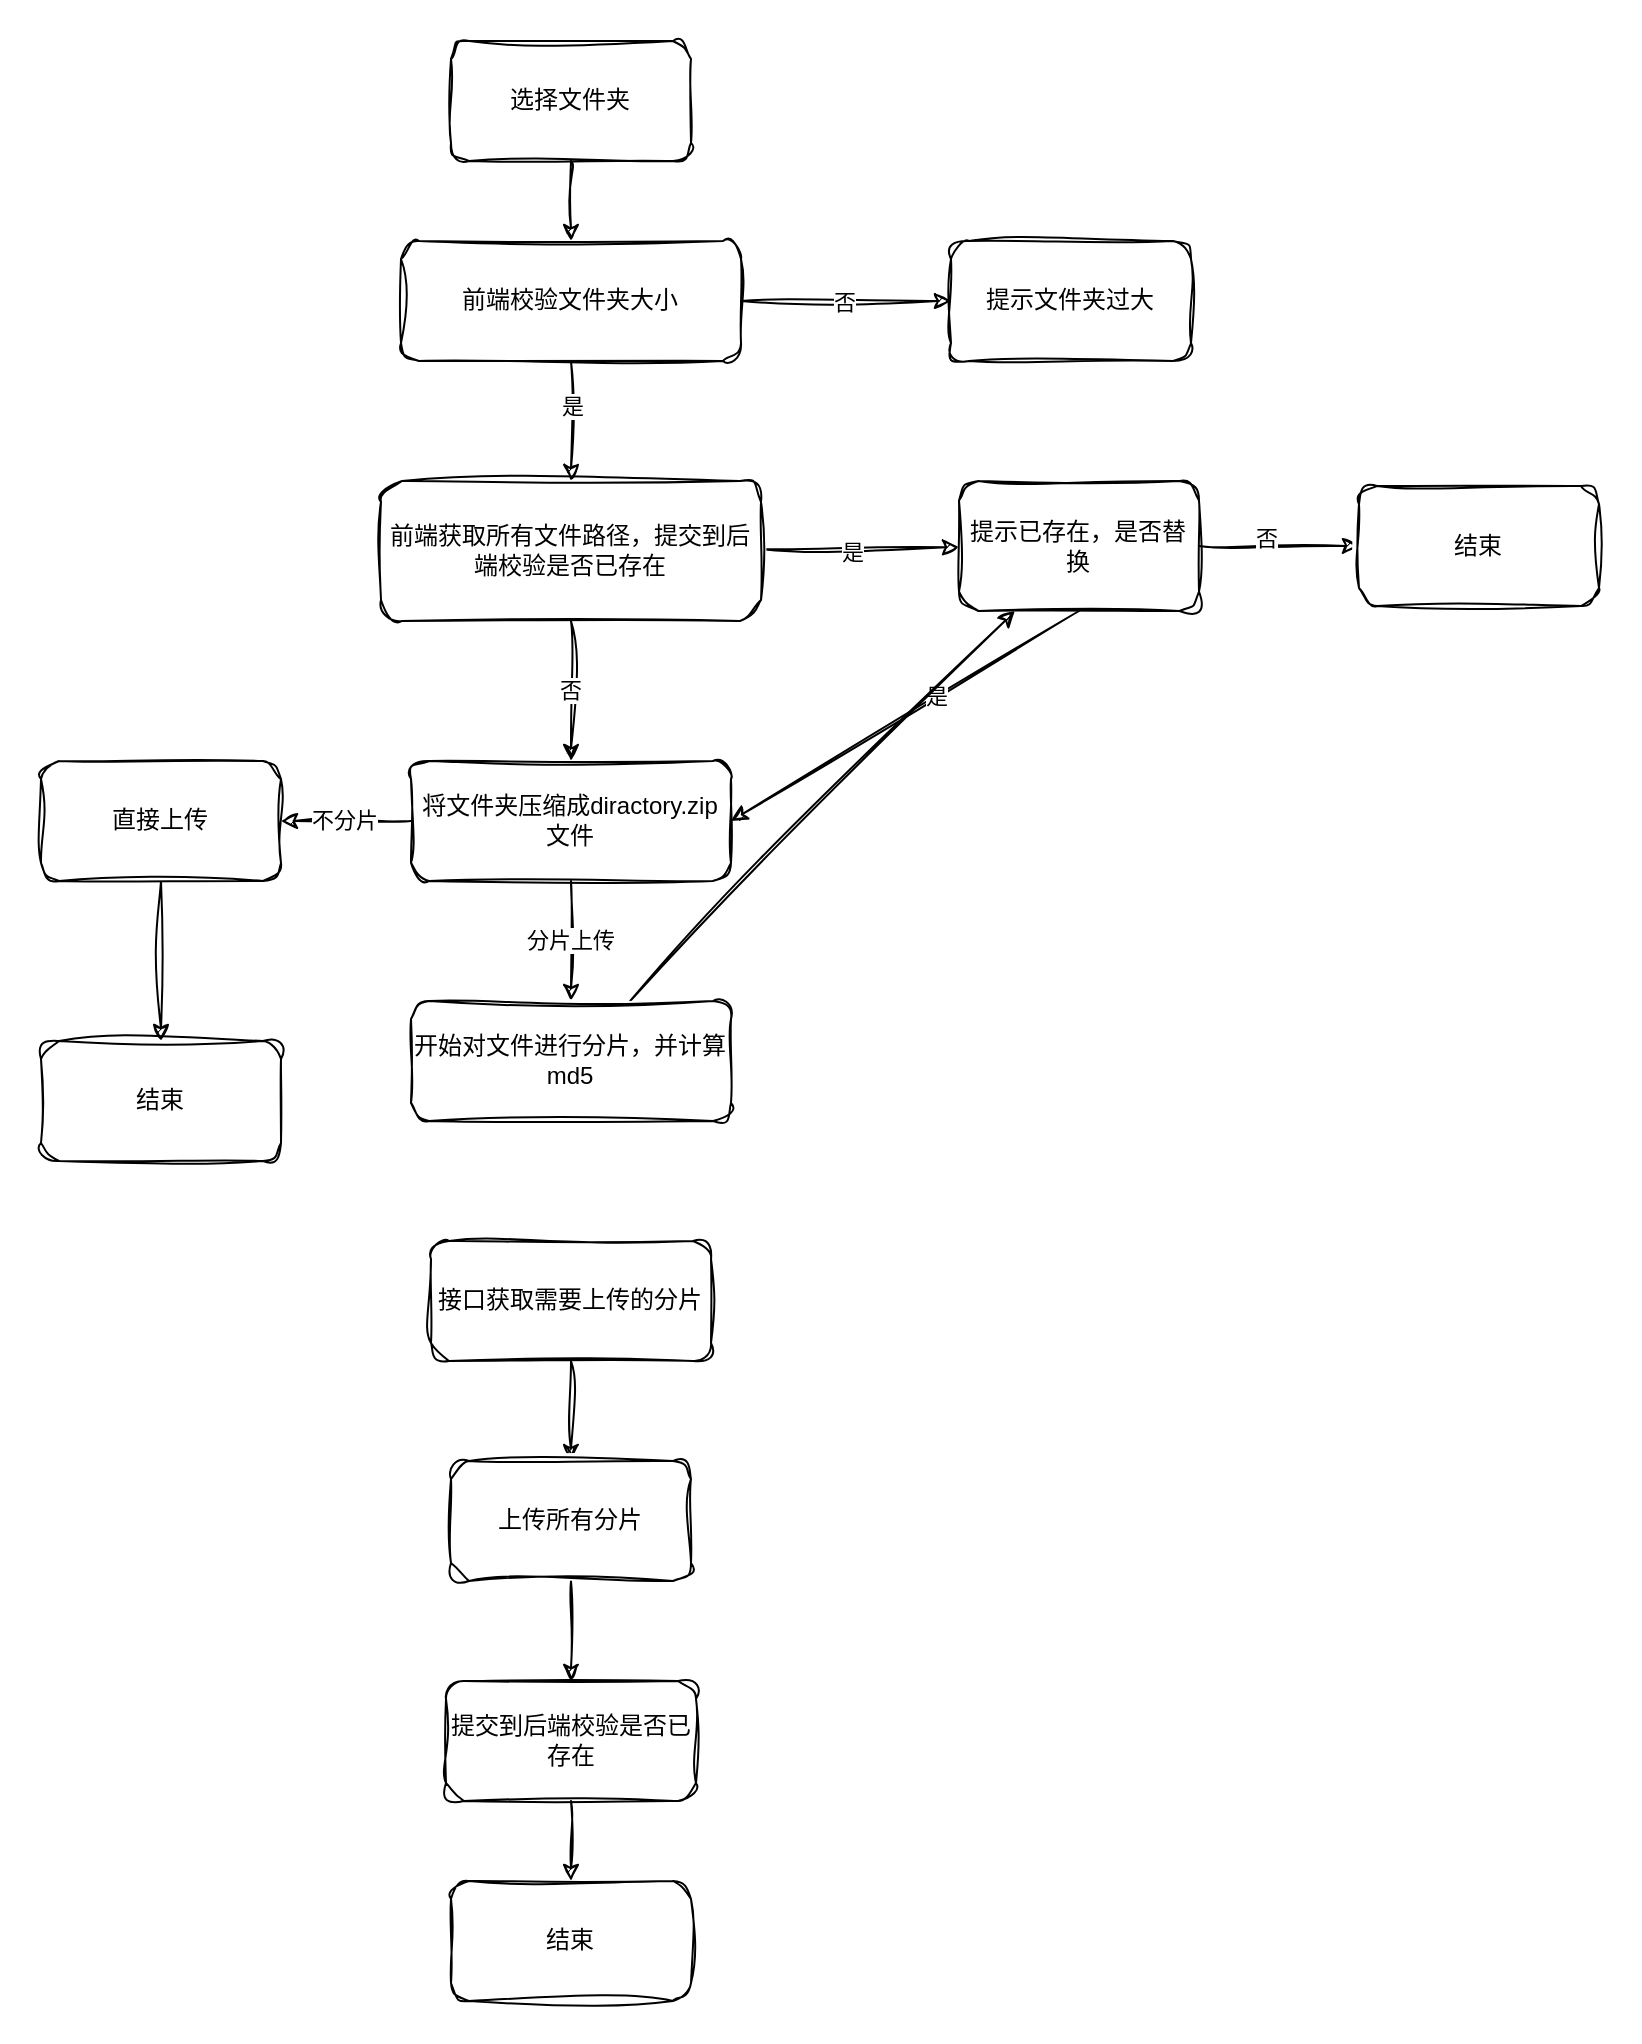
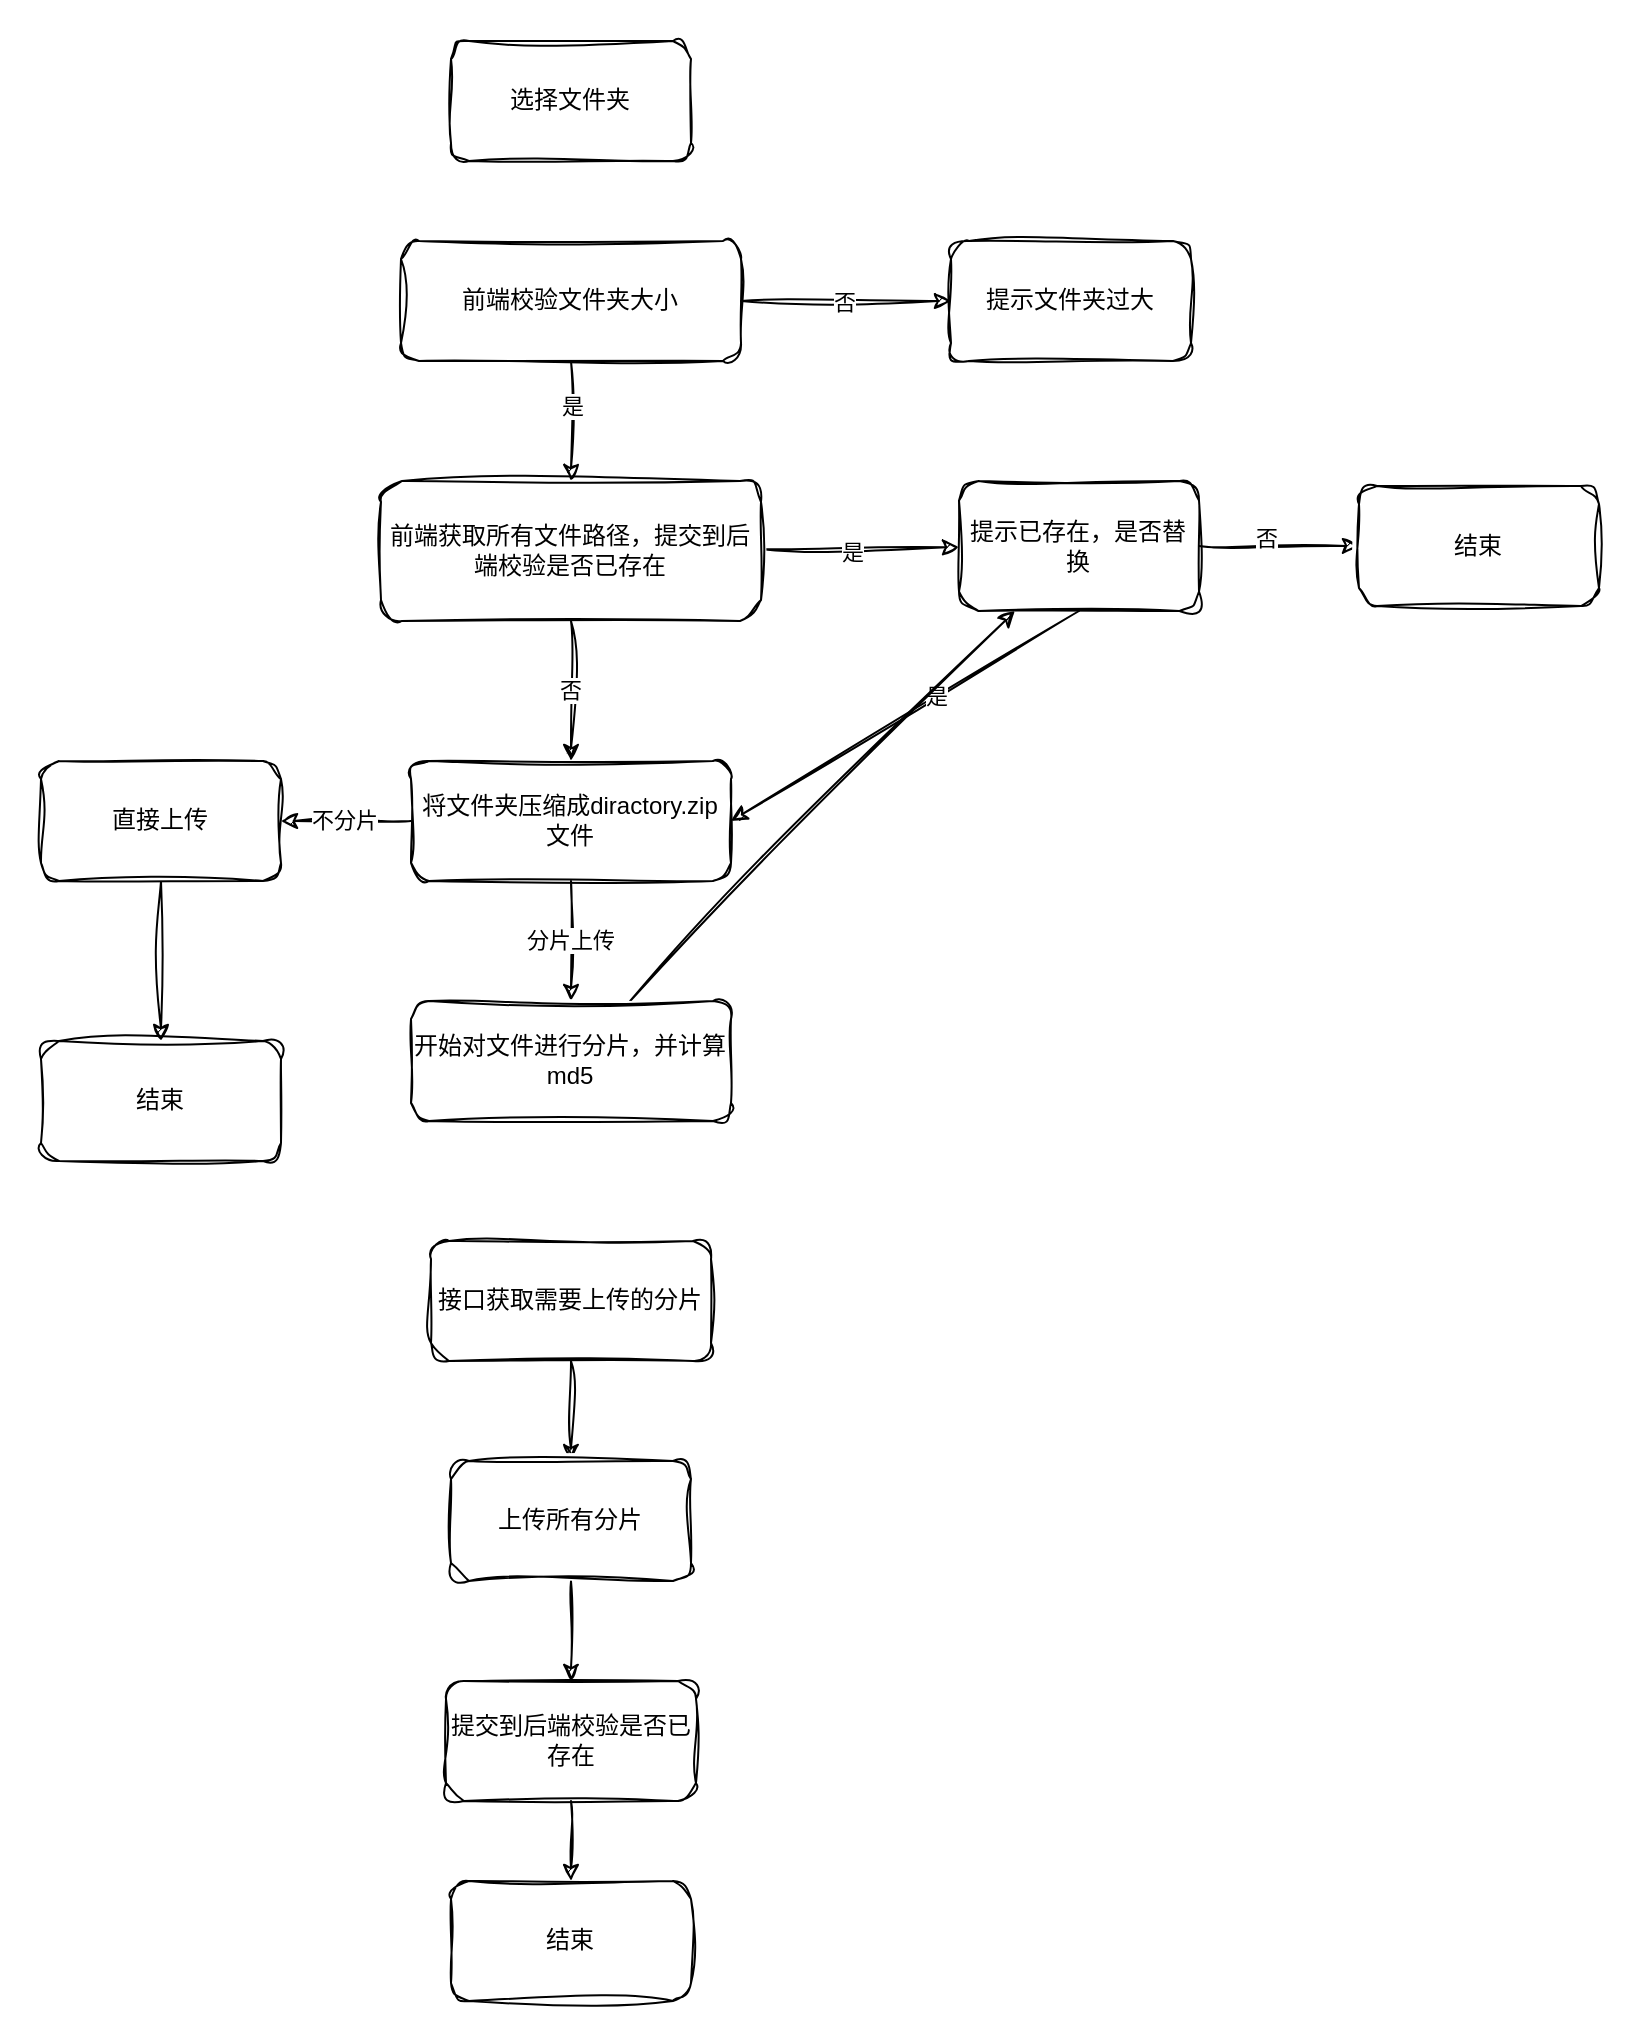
(571, 196) -> none
